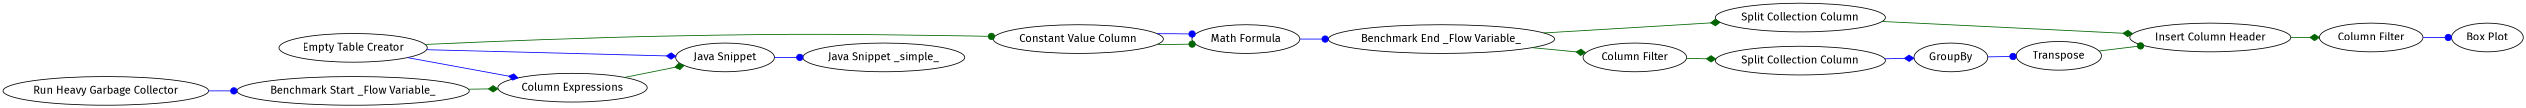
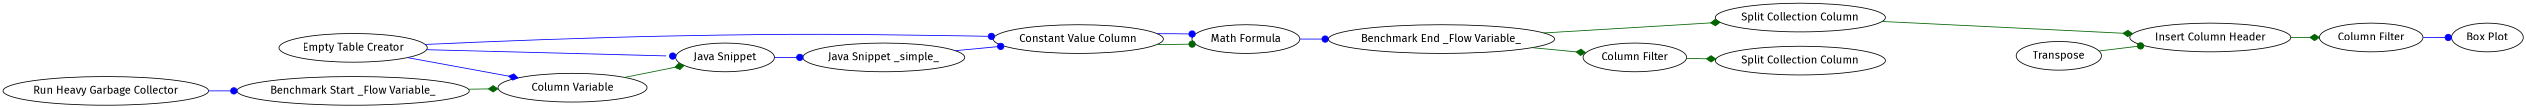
(707, 35) -> (707, 35)
none -> (976, 49)
(546, 53) -> (546, 53)
(1951, 57) -> none
(573, 88) -> (573, 88)
